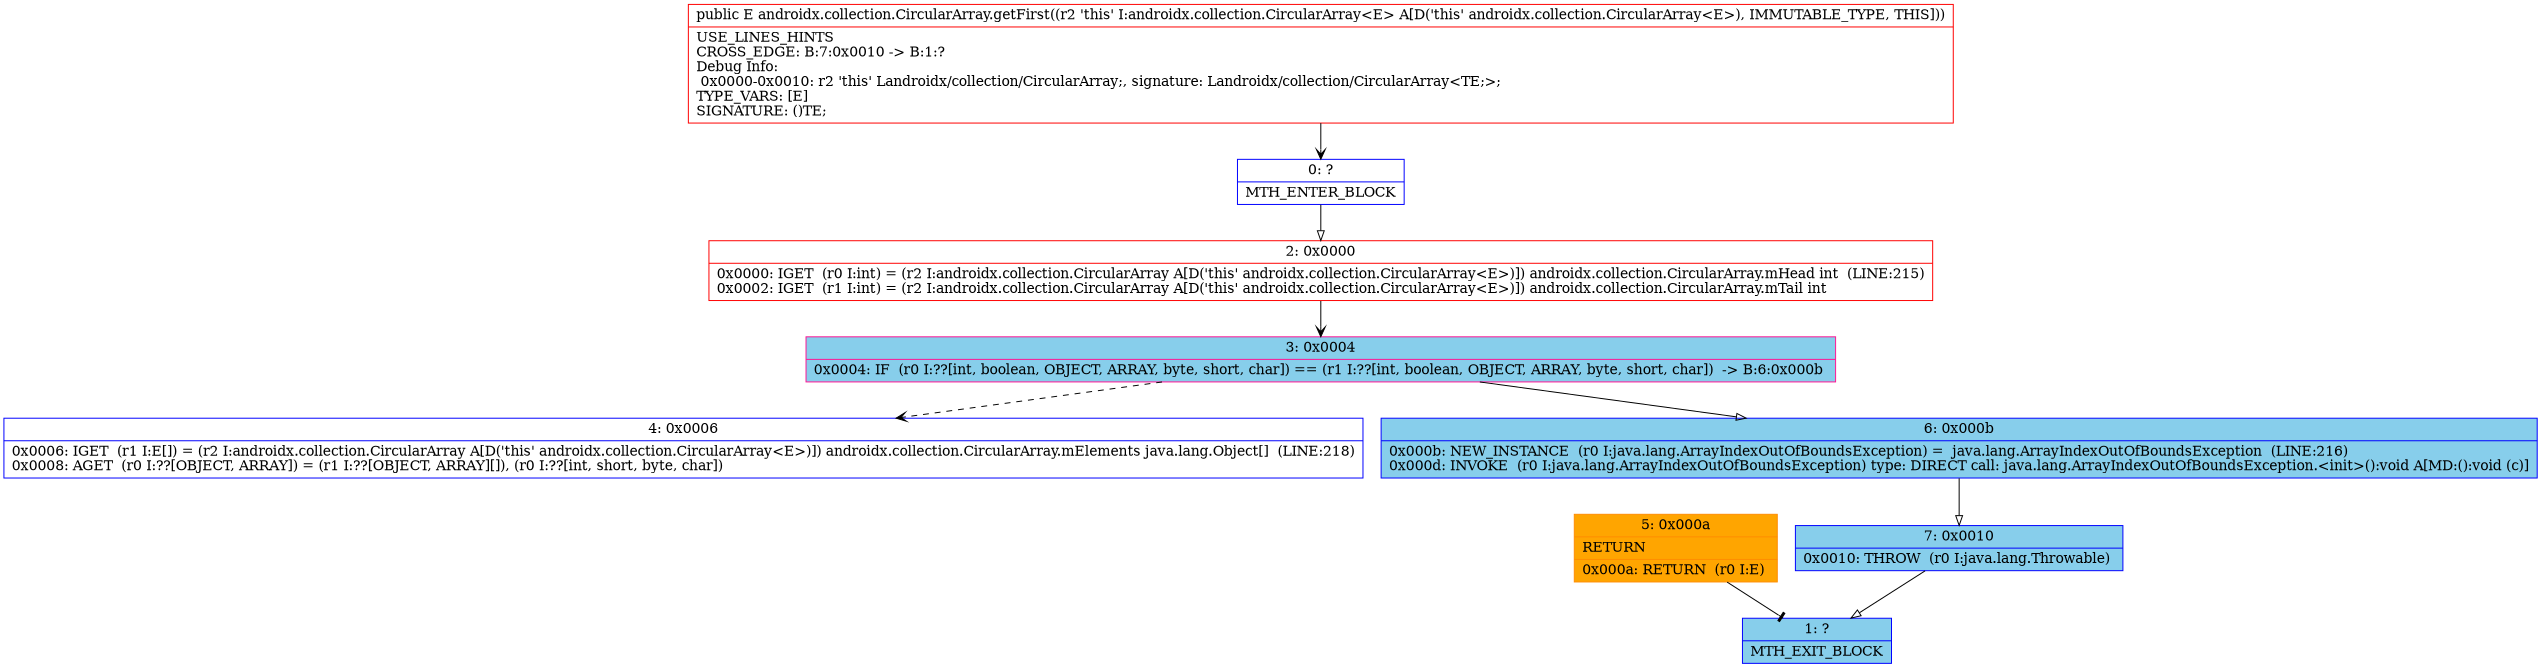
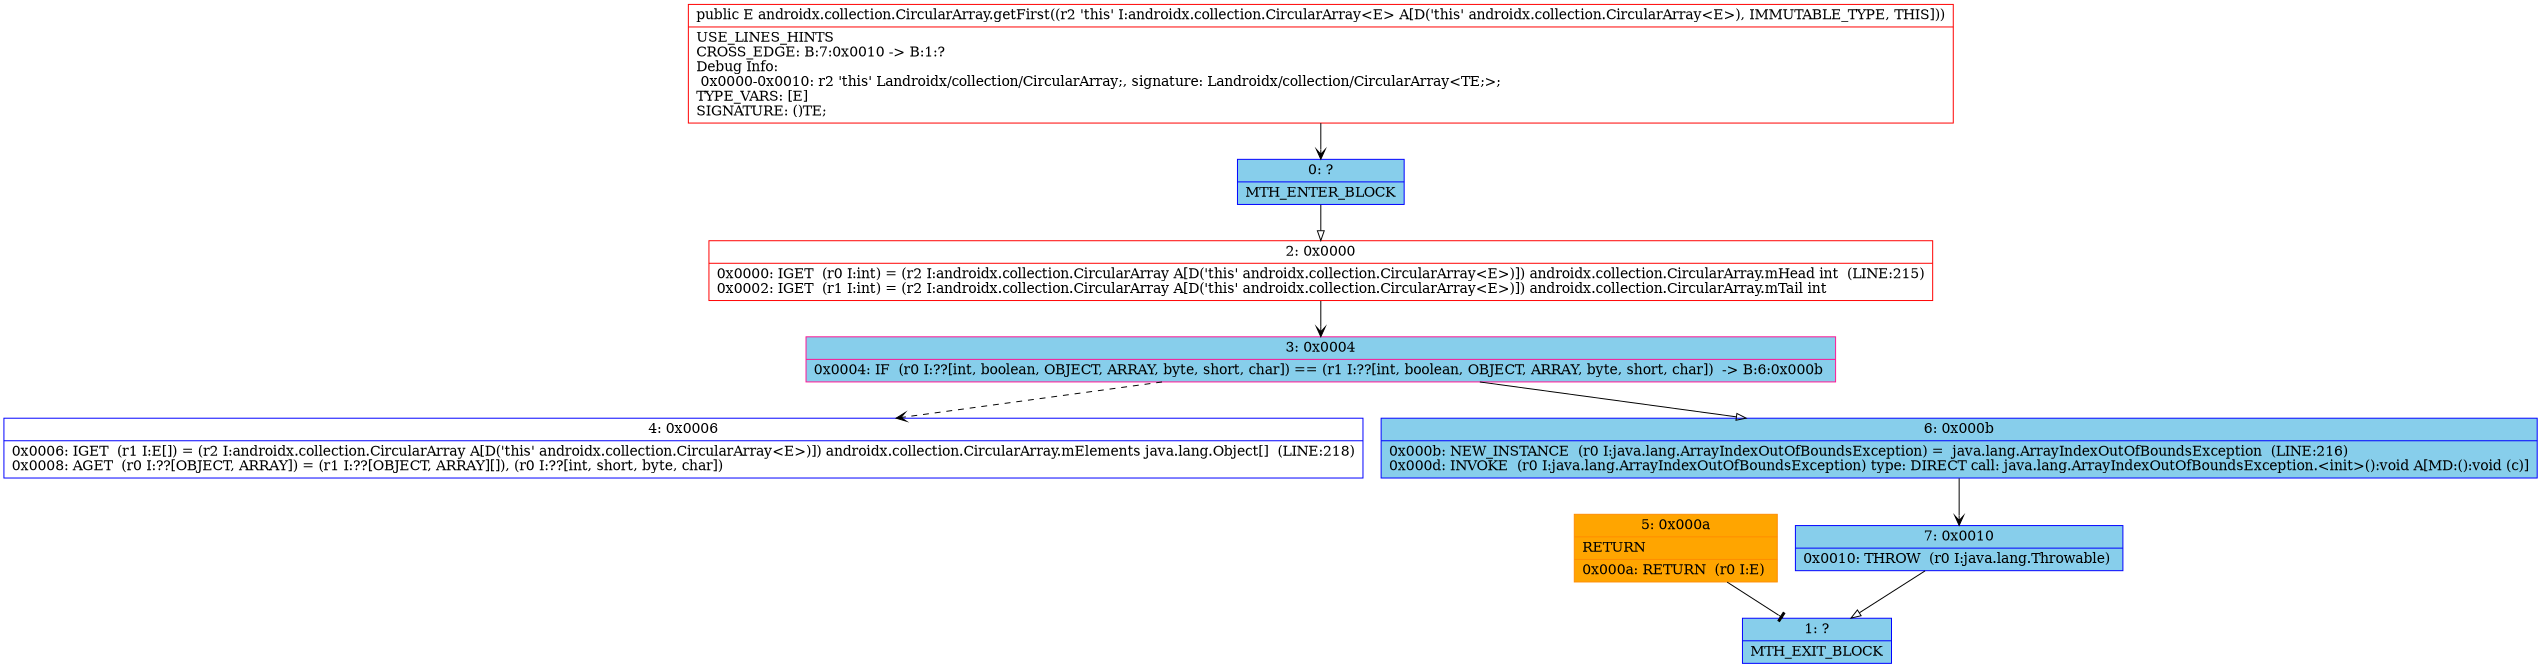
(1321, 182) -> (1321, 182)
(1959, 497) -> (1959, 497)
